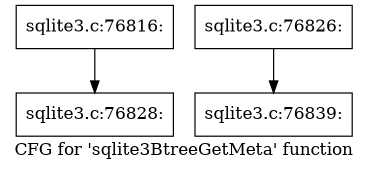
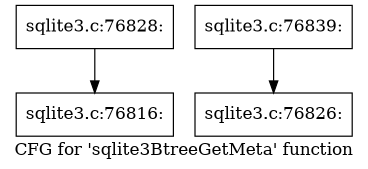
(95, 65) -> (95, 65)
(274, 65) -> (274, 65)
